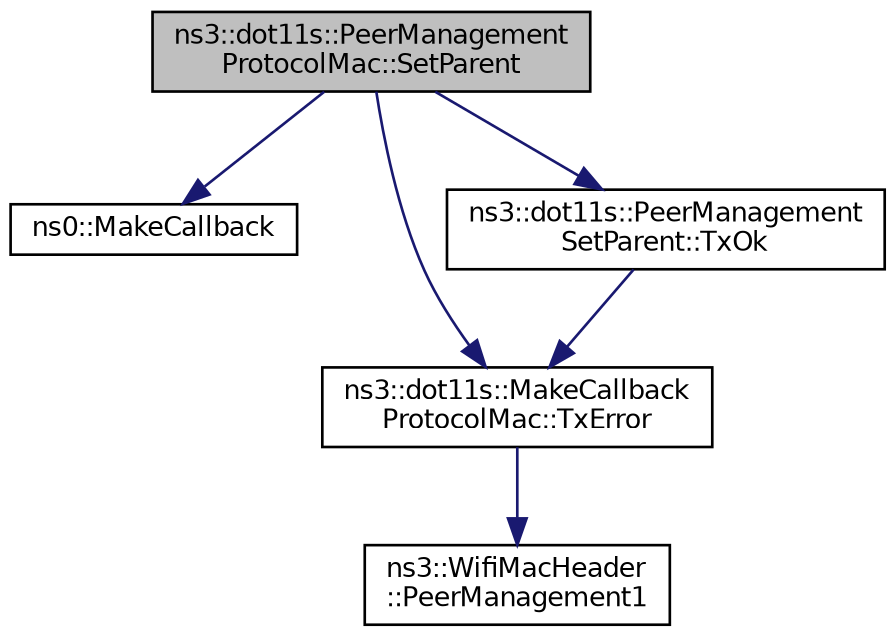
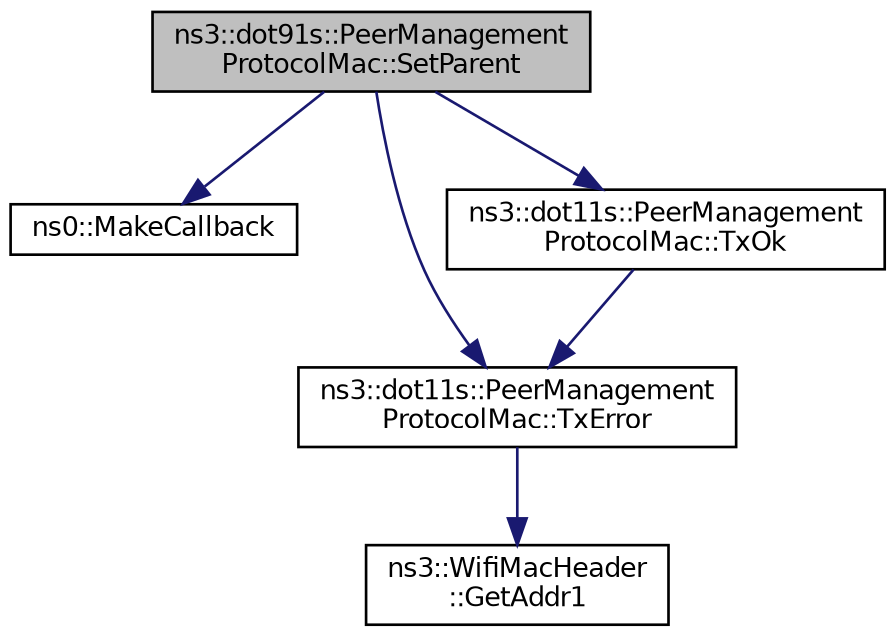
(371, 52) -> (371, 52)
(666, 229) -> (666, 229)
(517, 407) -> (517, 407)
(517, 585) -> (517, 585)
